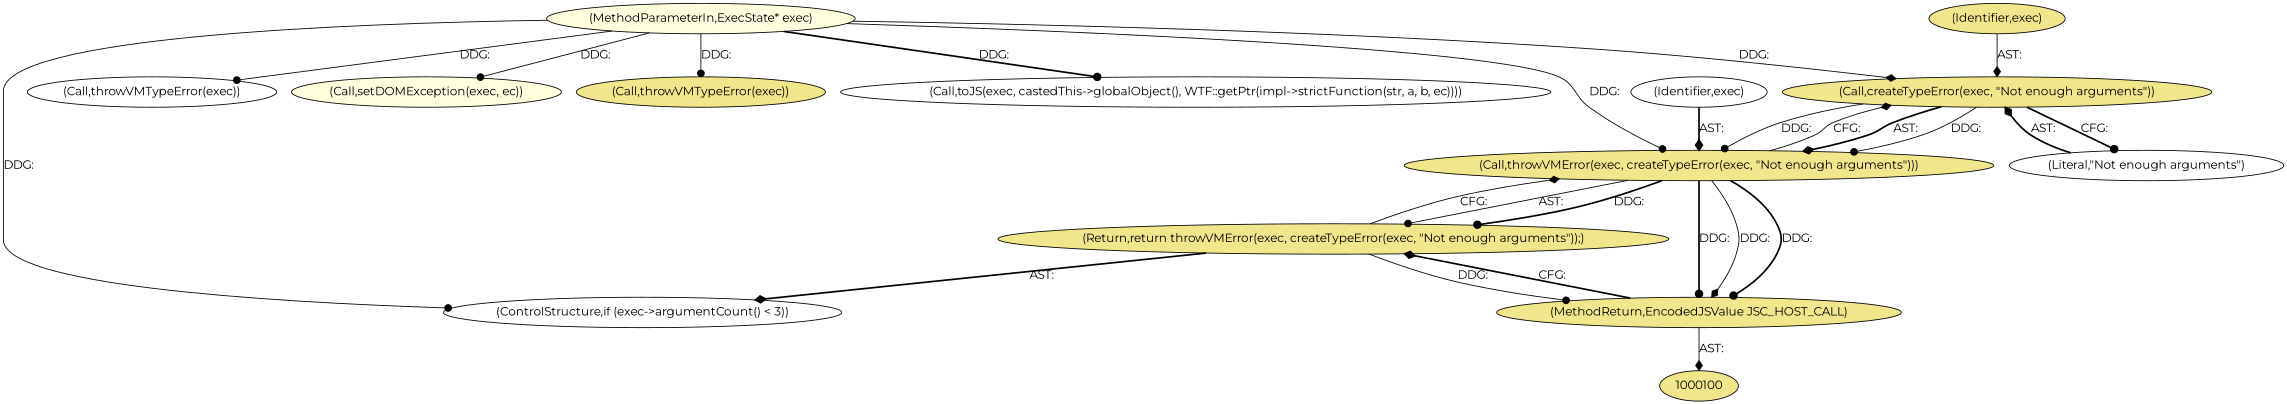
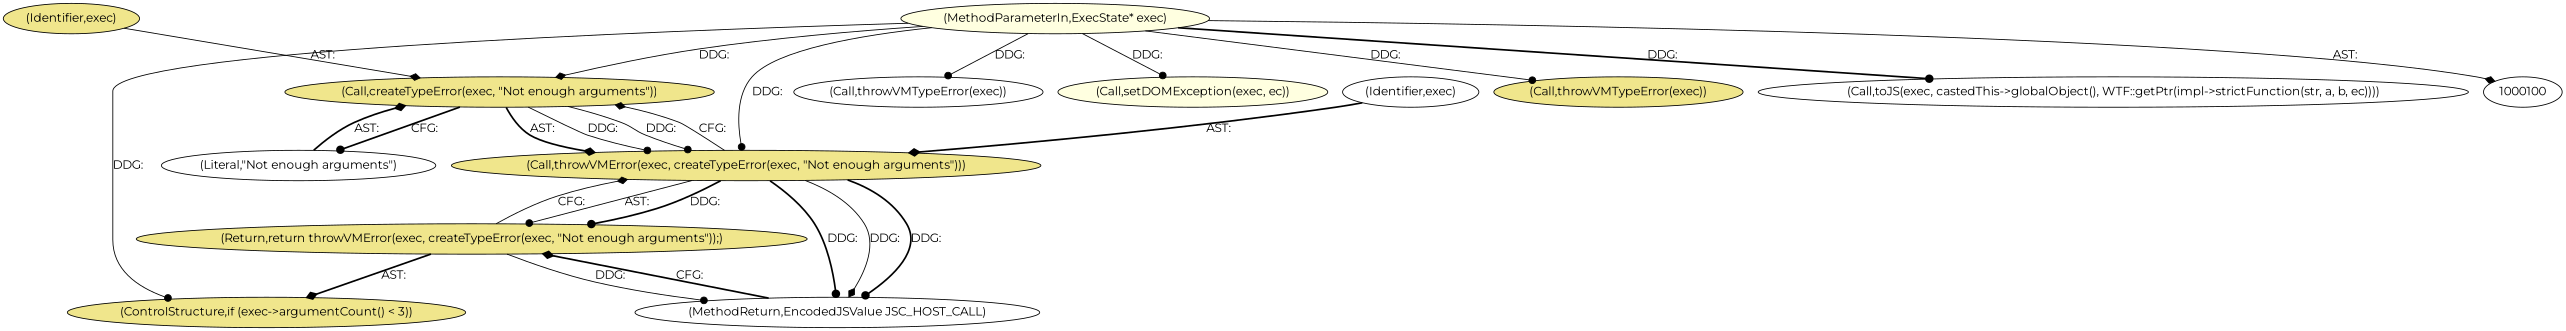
(643, 312) -> (266, 312)
(1699, 312) -> (837, 312)
(1699, 344) -> (1847, 34)
(1699, 386) -> (2523, 92)
